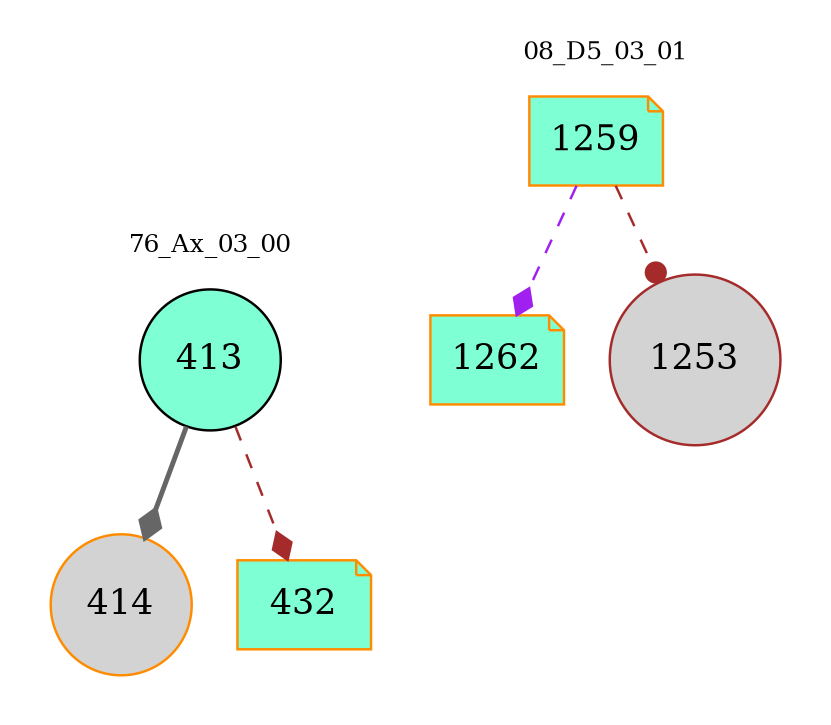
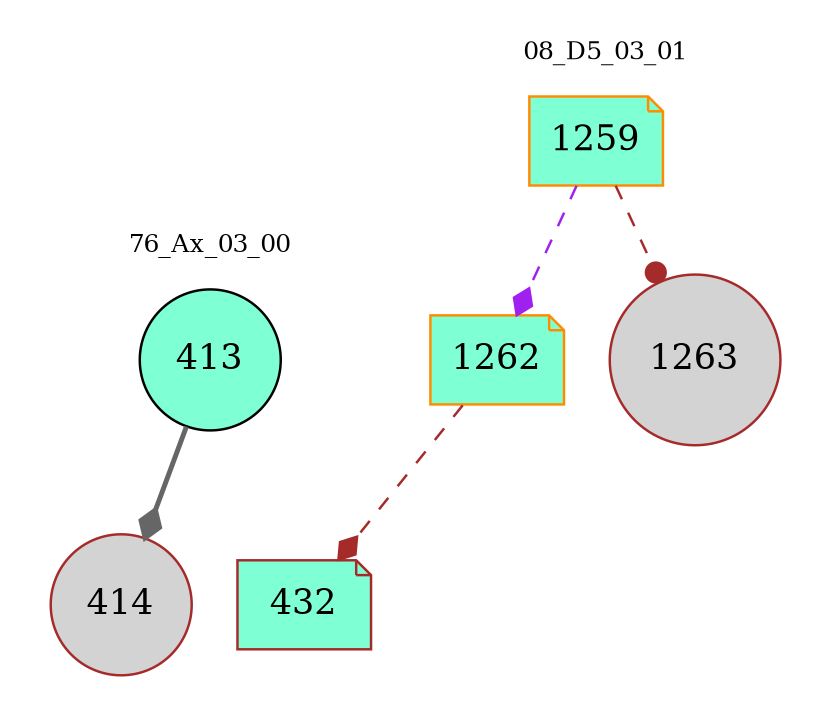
(695, 360) -> (695, 360)
(256, 479) -> (428, 448)
(121, 605) -> (121, 605)
(304, 605) -> (304, 605)
